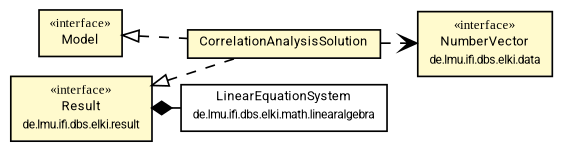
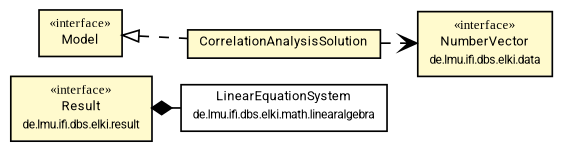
(203, 69) -> none
